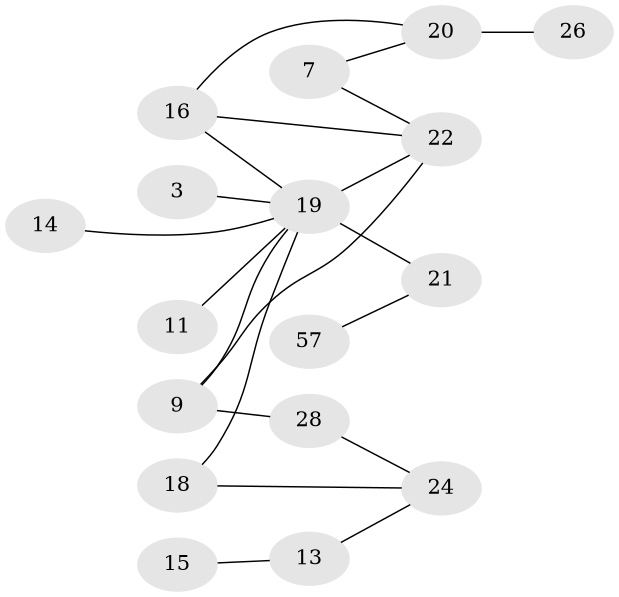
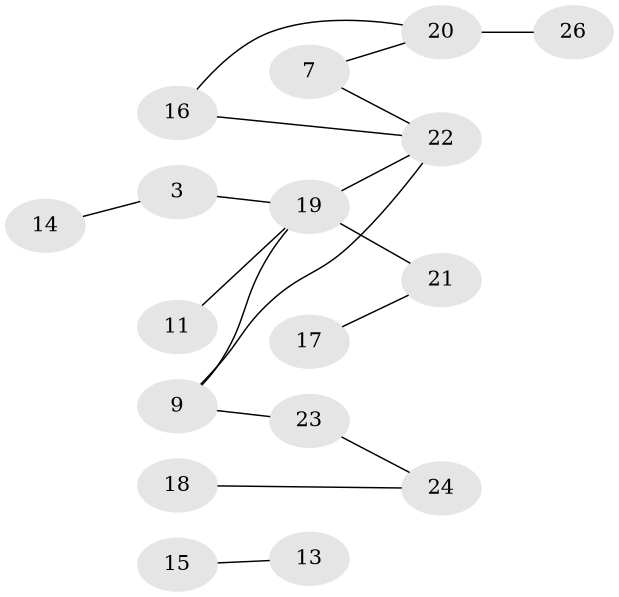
(243, 160) -> none
(180, 235) -> (112, 209)
(309, 342) -> (309, 342)
(254, 351) -> none
(309, 421) -> (309, 421)
(376, 524) -> none
